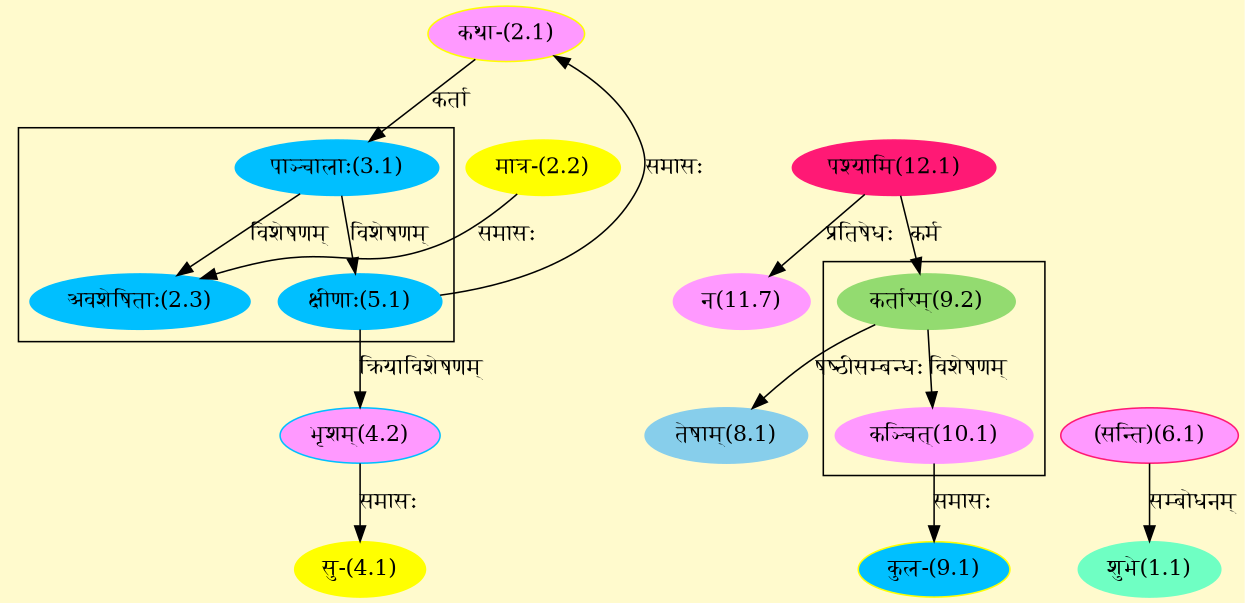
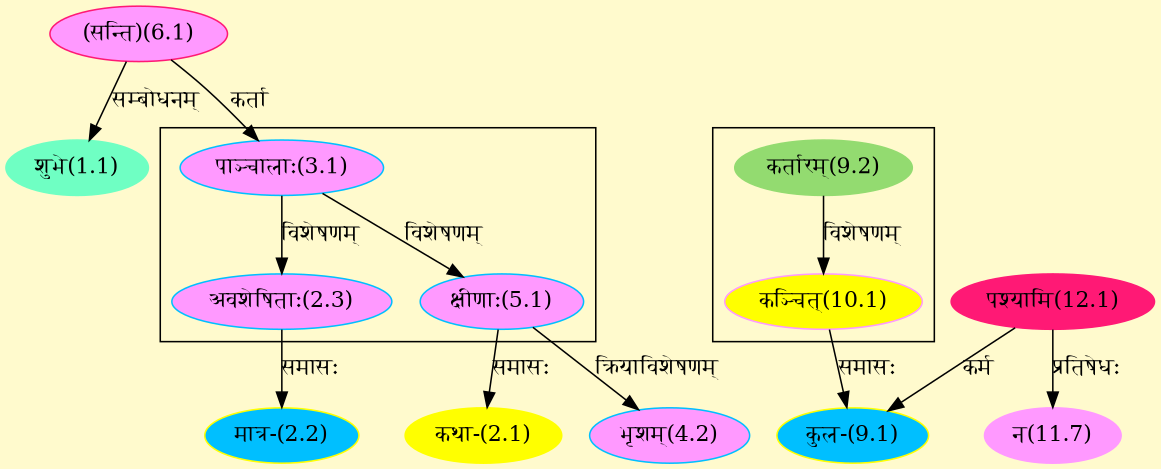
(506, 34) -> (483, 436)
(429, 95) -> (211, 93)
(337, 168) -> (282, 168)
(543, 168) -> (282, 436)
(908, 227) -> (958, 365)
(374, 259) -> (282, 361)
(140, 302) -> (282, 302)
(360, 302) -> (502, 302)
(726, 436) -> none
(934, 436) -> (824, 302)
(360, 569) -> none
